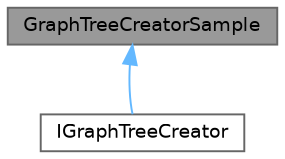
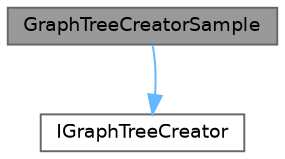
(130, 90) -> (155, 70)
